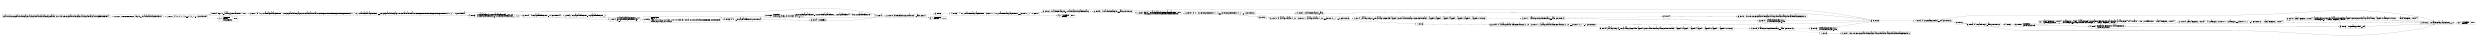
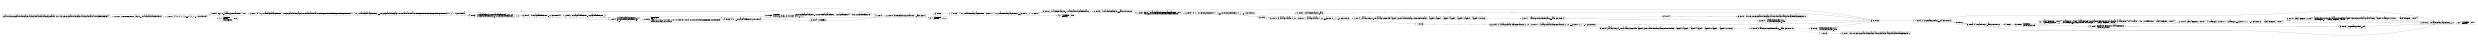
(1073, 16) -> (1073, 16)
